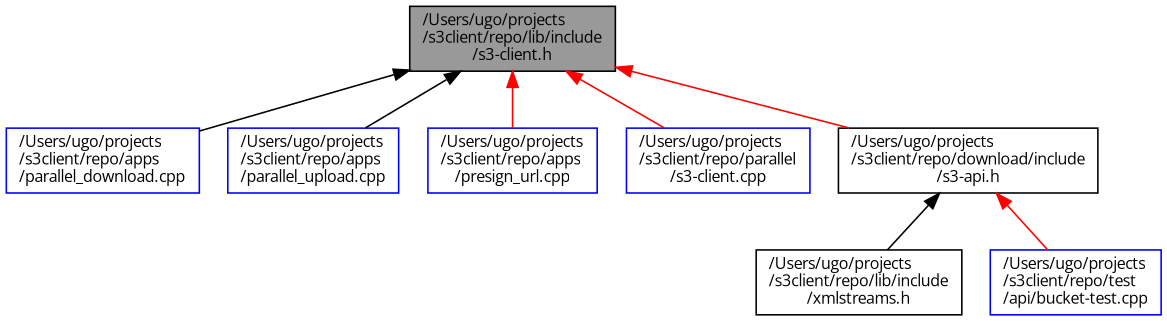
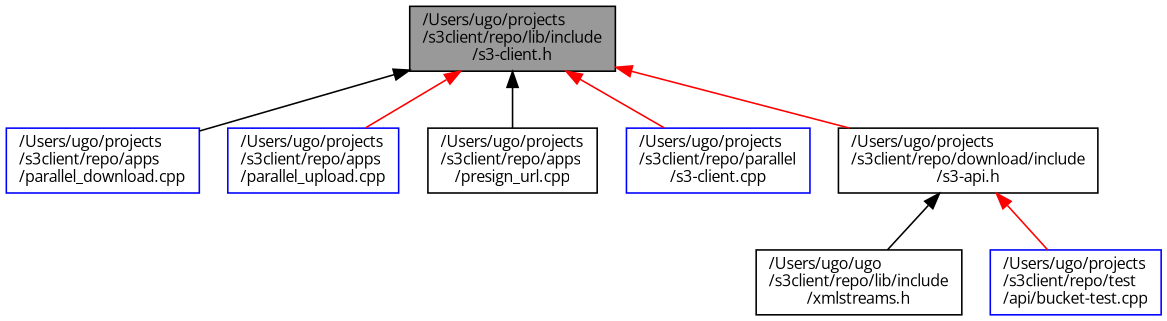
(406, 104) -> (406, 104)
(513, 108) -> (513, 108)
(513, 161) -> (513, 161)
(859, 282) -> (859, 282)
